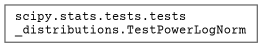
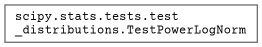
(131, 24) -> (131, 24)
